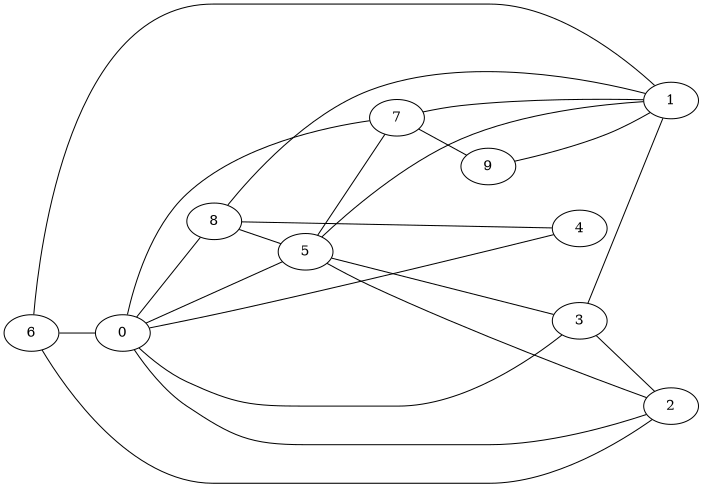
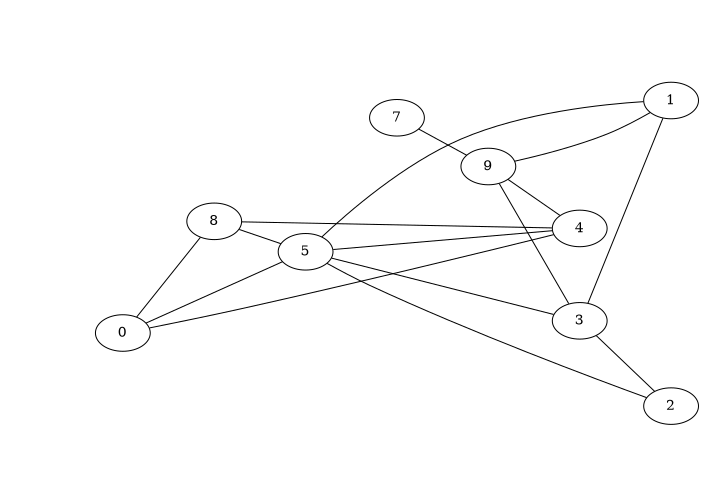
(416, 78) -> none
(533, 101) -> none
(212, 175) -> none
(351, 185) -> (443, 240)
none -> (534, 197)
(31, 333) -> none
(352, 406) -> (536, 247)
(375, 445) -> none
